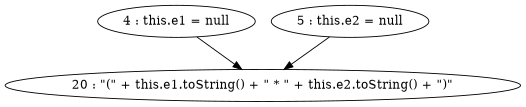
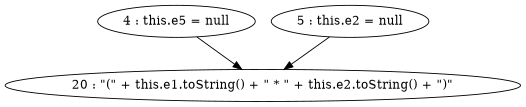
(176, 21) -> (176, 21)
